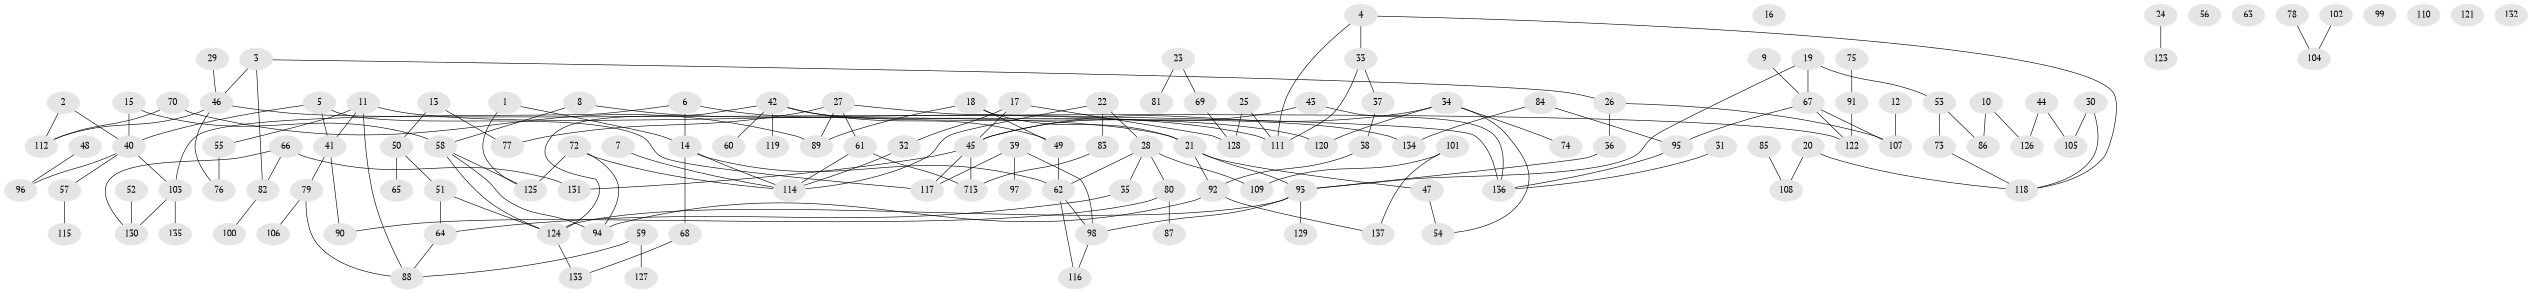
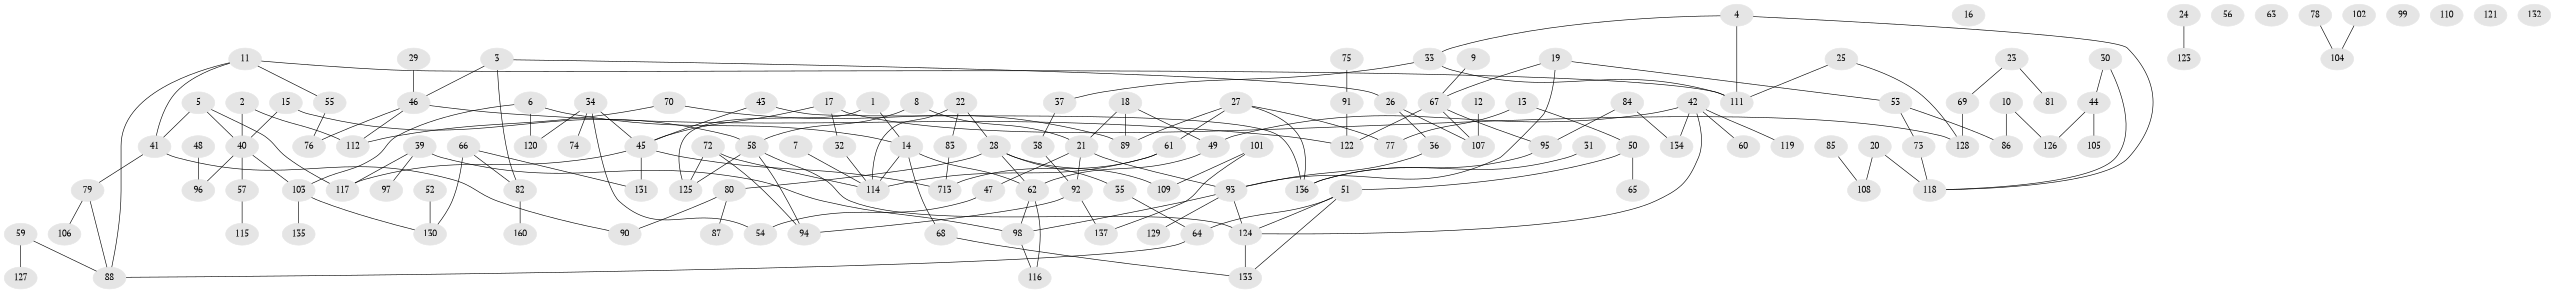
(2081, 125) -> (2100, 81)
(229, 234) -> (520, 234)
none -> (1291, 238)
